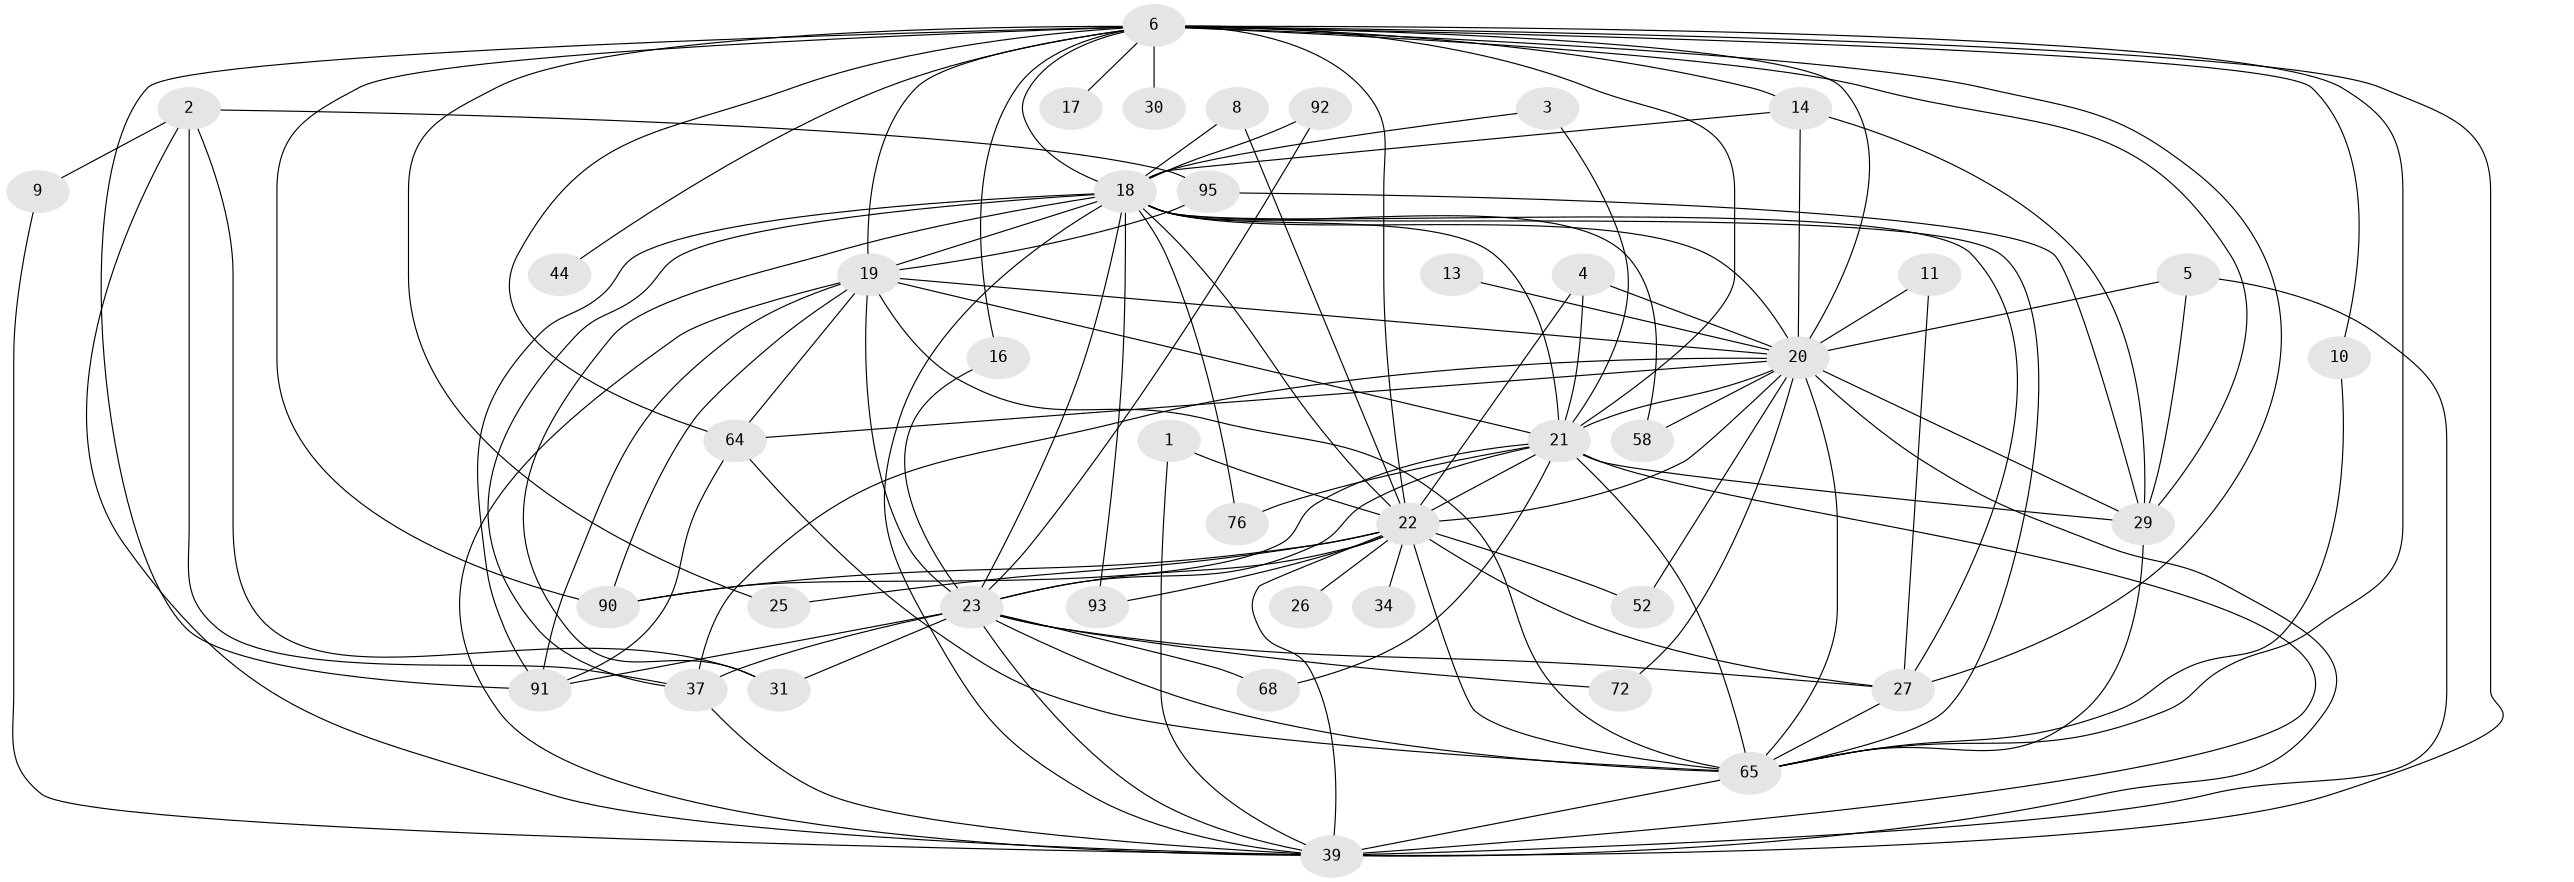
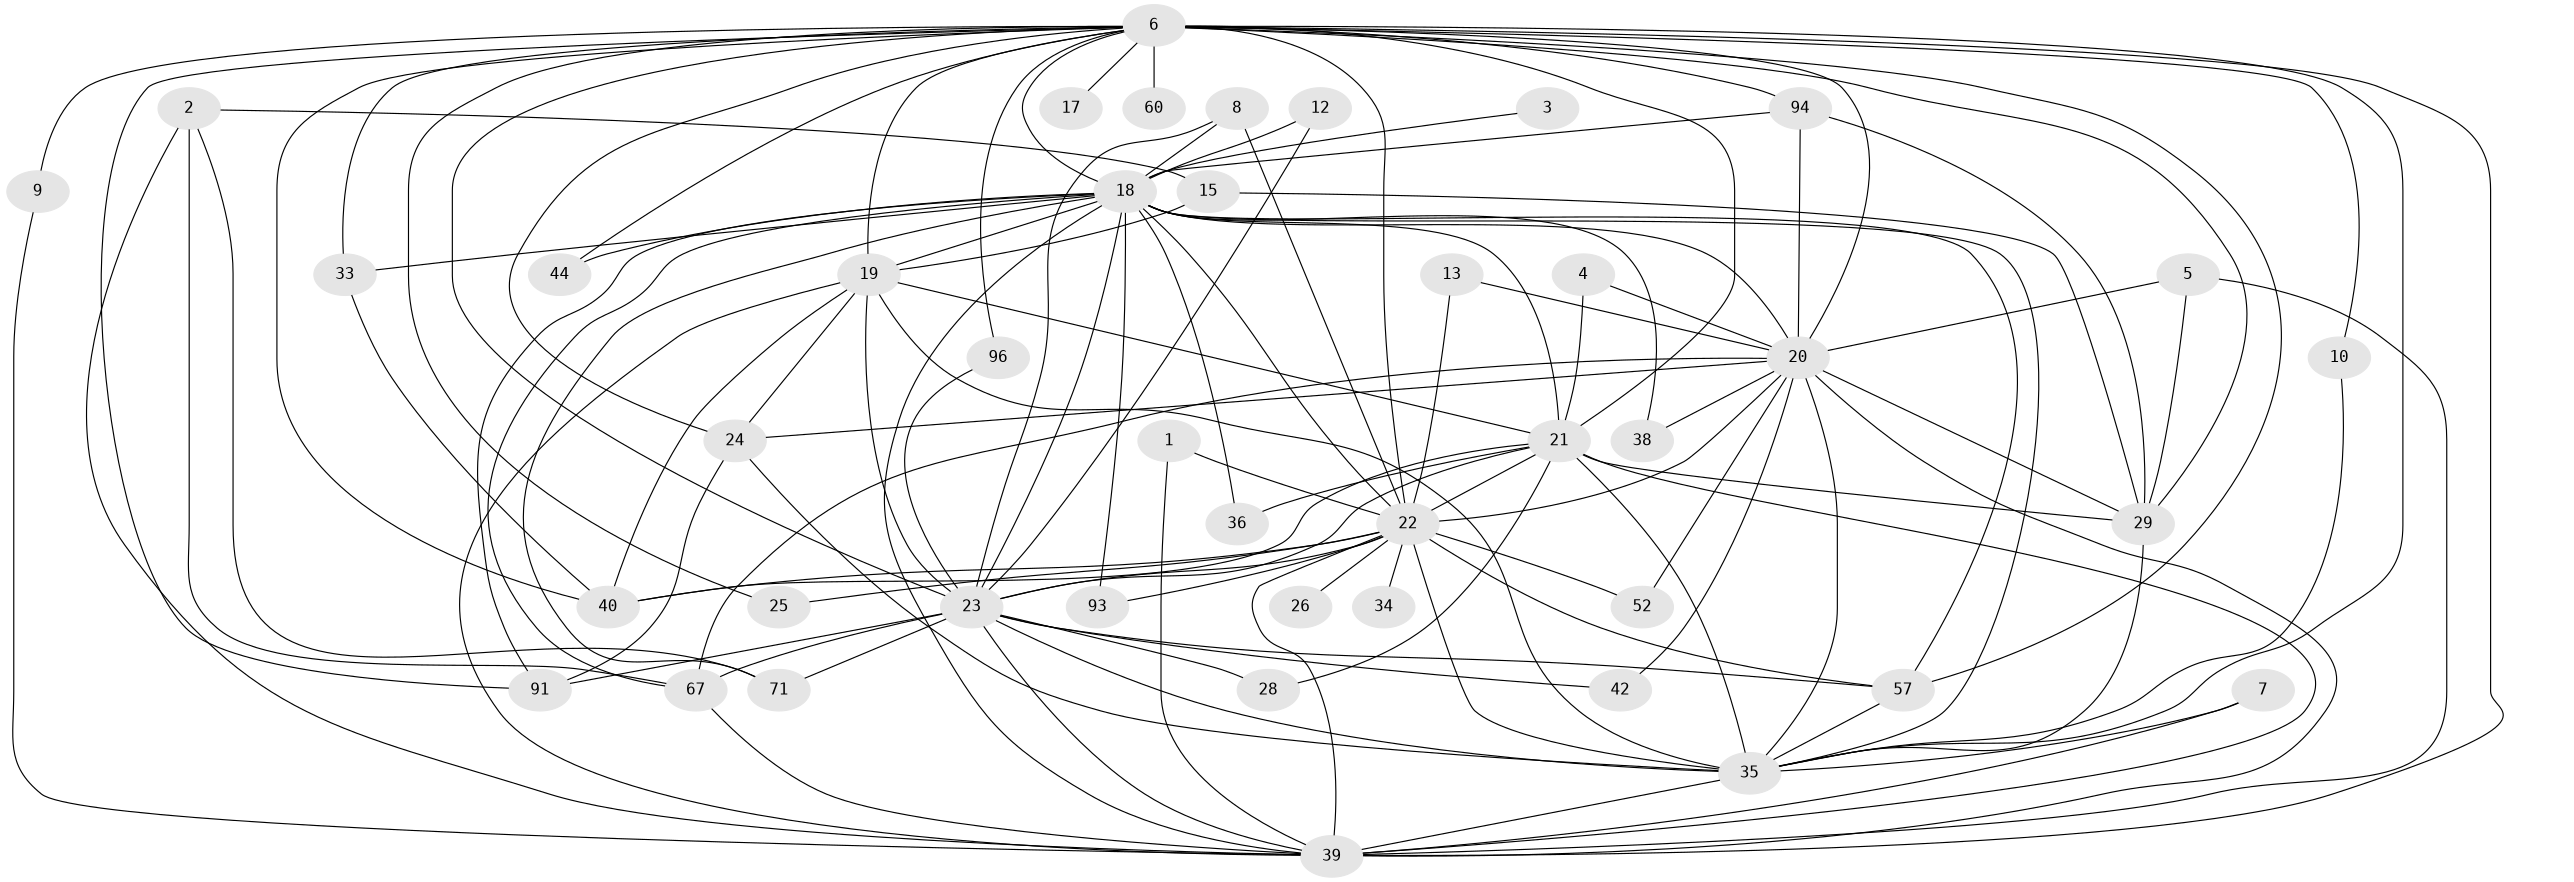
(1154, 108) -> (1154, 108)
(1320, 108) -> (1320, 108)
(1800, 108) -> (1800, 108)
(108, 153) -> (554, 35)
none -> (459, 177)
(1208, 192) -> (1208, 192)
none -> (837, 213)
(1628, 273) -> none
none -> (345, 275)
(1930, 275) -> none
none -> (1048, 309)
(1333, 316) -> none
(998, 358) -> (998, 358)
(1678, 398) -> none
(1496, 399) -> (1435, 400)
(638, 432) -> none
(735, 441) -> (735, 441)
(1642, 441) -> (1642, 441)
(1237, 524) -> (1237, 524)
(608, 607) -> (608, 607)
(696, 690) -> (696, 690)
(779, 690) -> (779, 690)
(1268, 690) -> (1268, 690)
(1620, 690) -> (1620, 690)
(1903, 690) -> (1903, 690)
none -> (2263, 690)
(1750, 773) -> (1750, 773)
